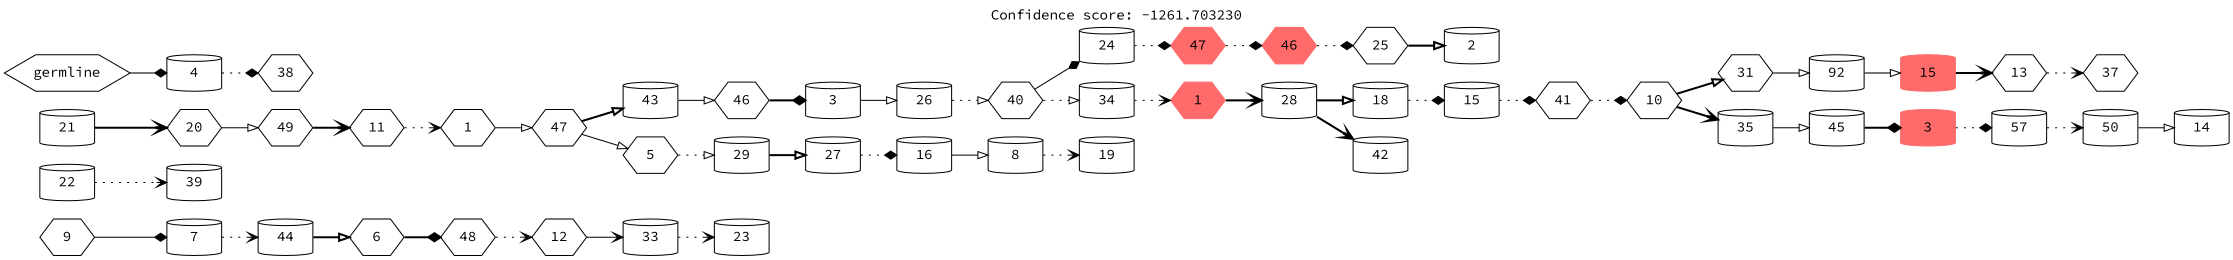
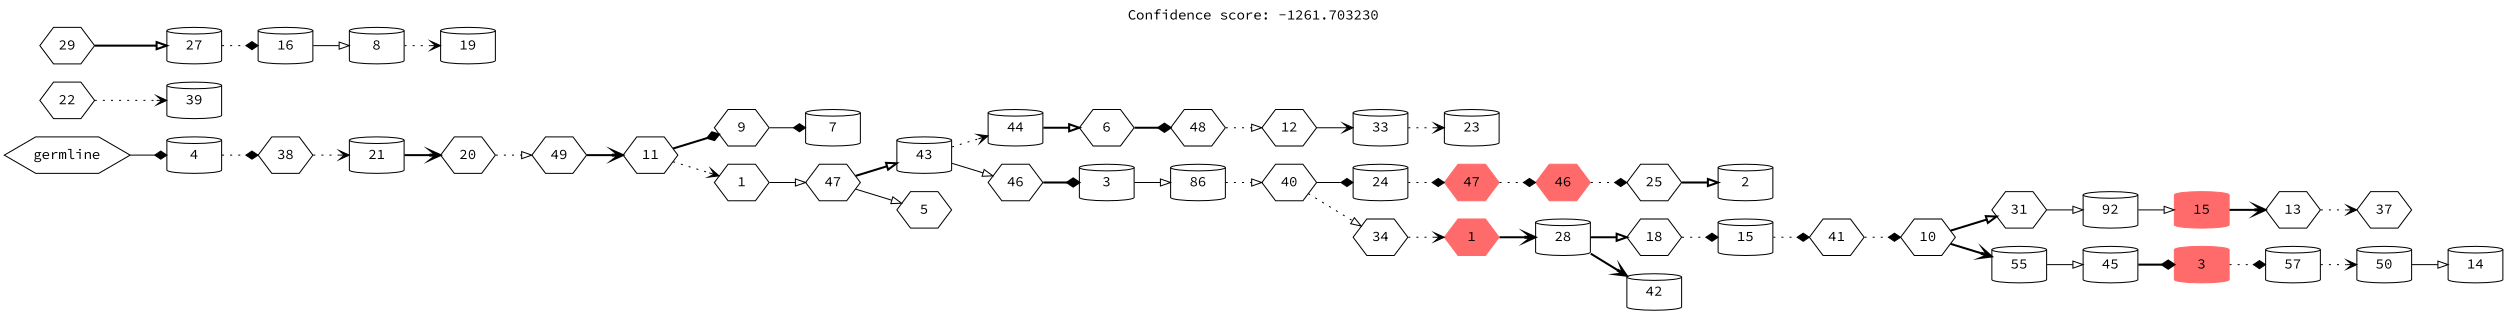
(924, 100) -> (1198, 182)
(1107, 100) -> (1381, 237)
(1381, 100) -> (1654, 237)
(235, 128) -> (509, 155)
(1746, 128) -> (2019, 265)
none -> (690, 143)
none -> (326, 155)
(691, 155) -> none
(742, 155) -> (67, 46)
(67, 182) -> (67, 100)
(235, 237) -> (965, 143)
(509, 237) -> (1239, 128)
